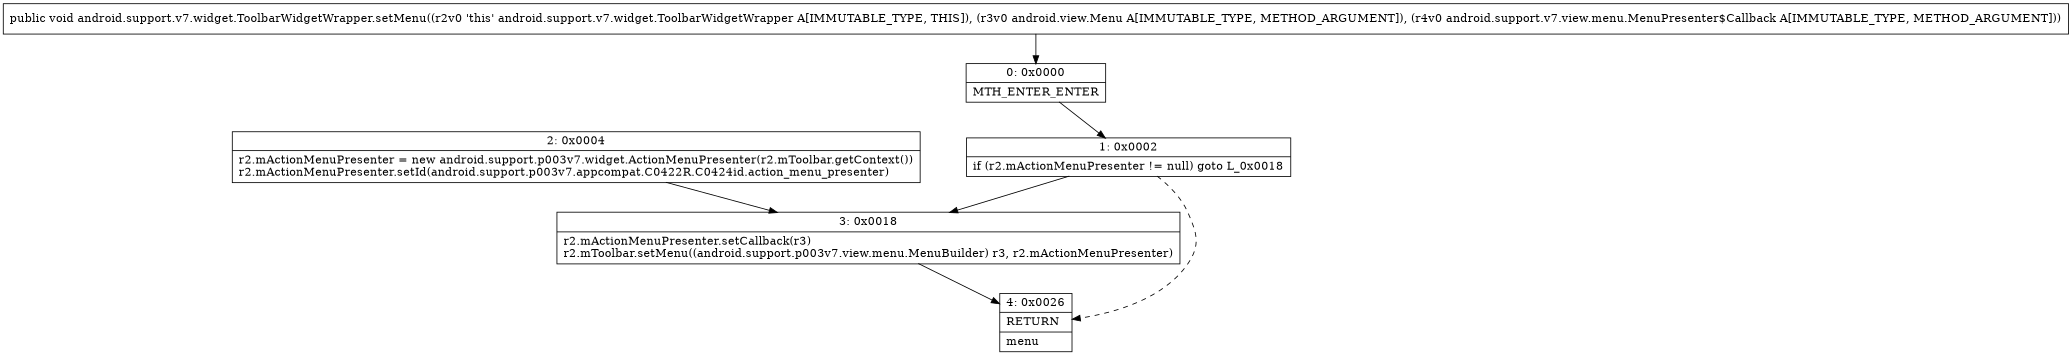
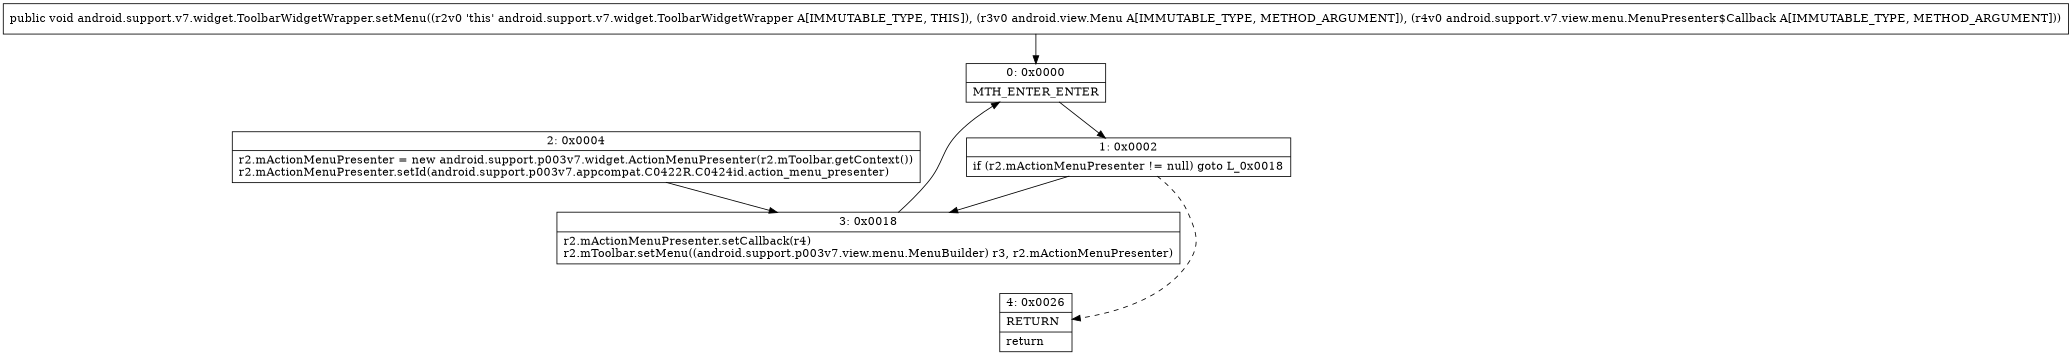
(687, 241) -> (687, 241)
(955, 282) -> (943, 157)
(1023, 341) -> (1025, 341)
